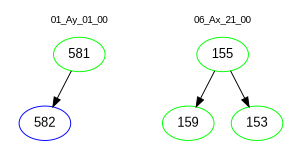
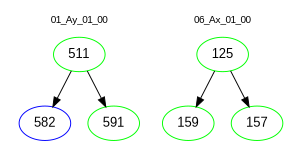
(223, 21) -> (223, 21)
(79, 54) -> (79, 54)
(223, 54) -> (223, 54)
none -> (114, 123)
(257, 123) -> (257, 123)
